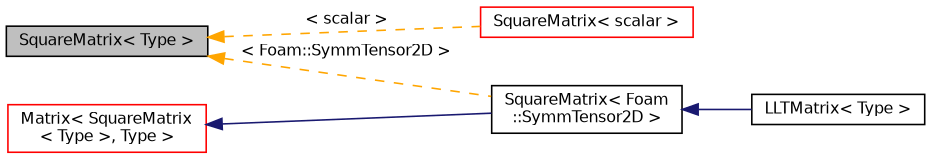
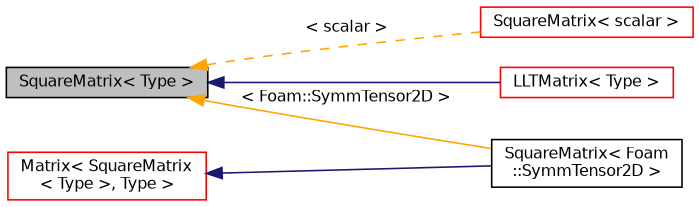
(358, 78) -> (348, 125)
(725, 109) -> (362, 82)
(838, 109) -> (587, 82)
